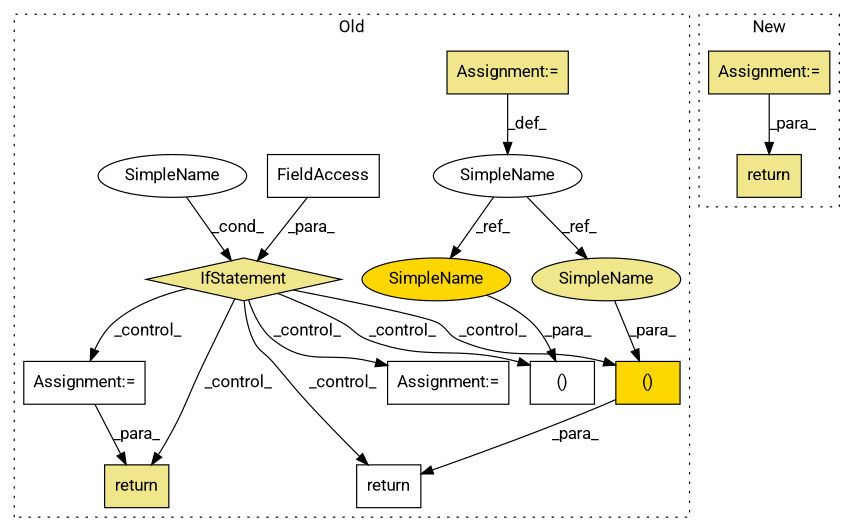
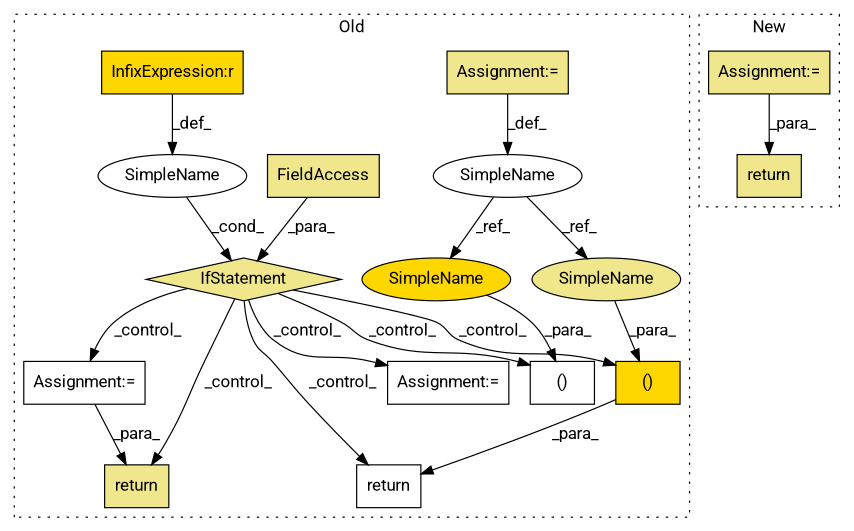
none -> (172, 73)
(323, 176) -> (323, 176)
